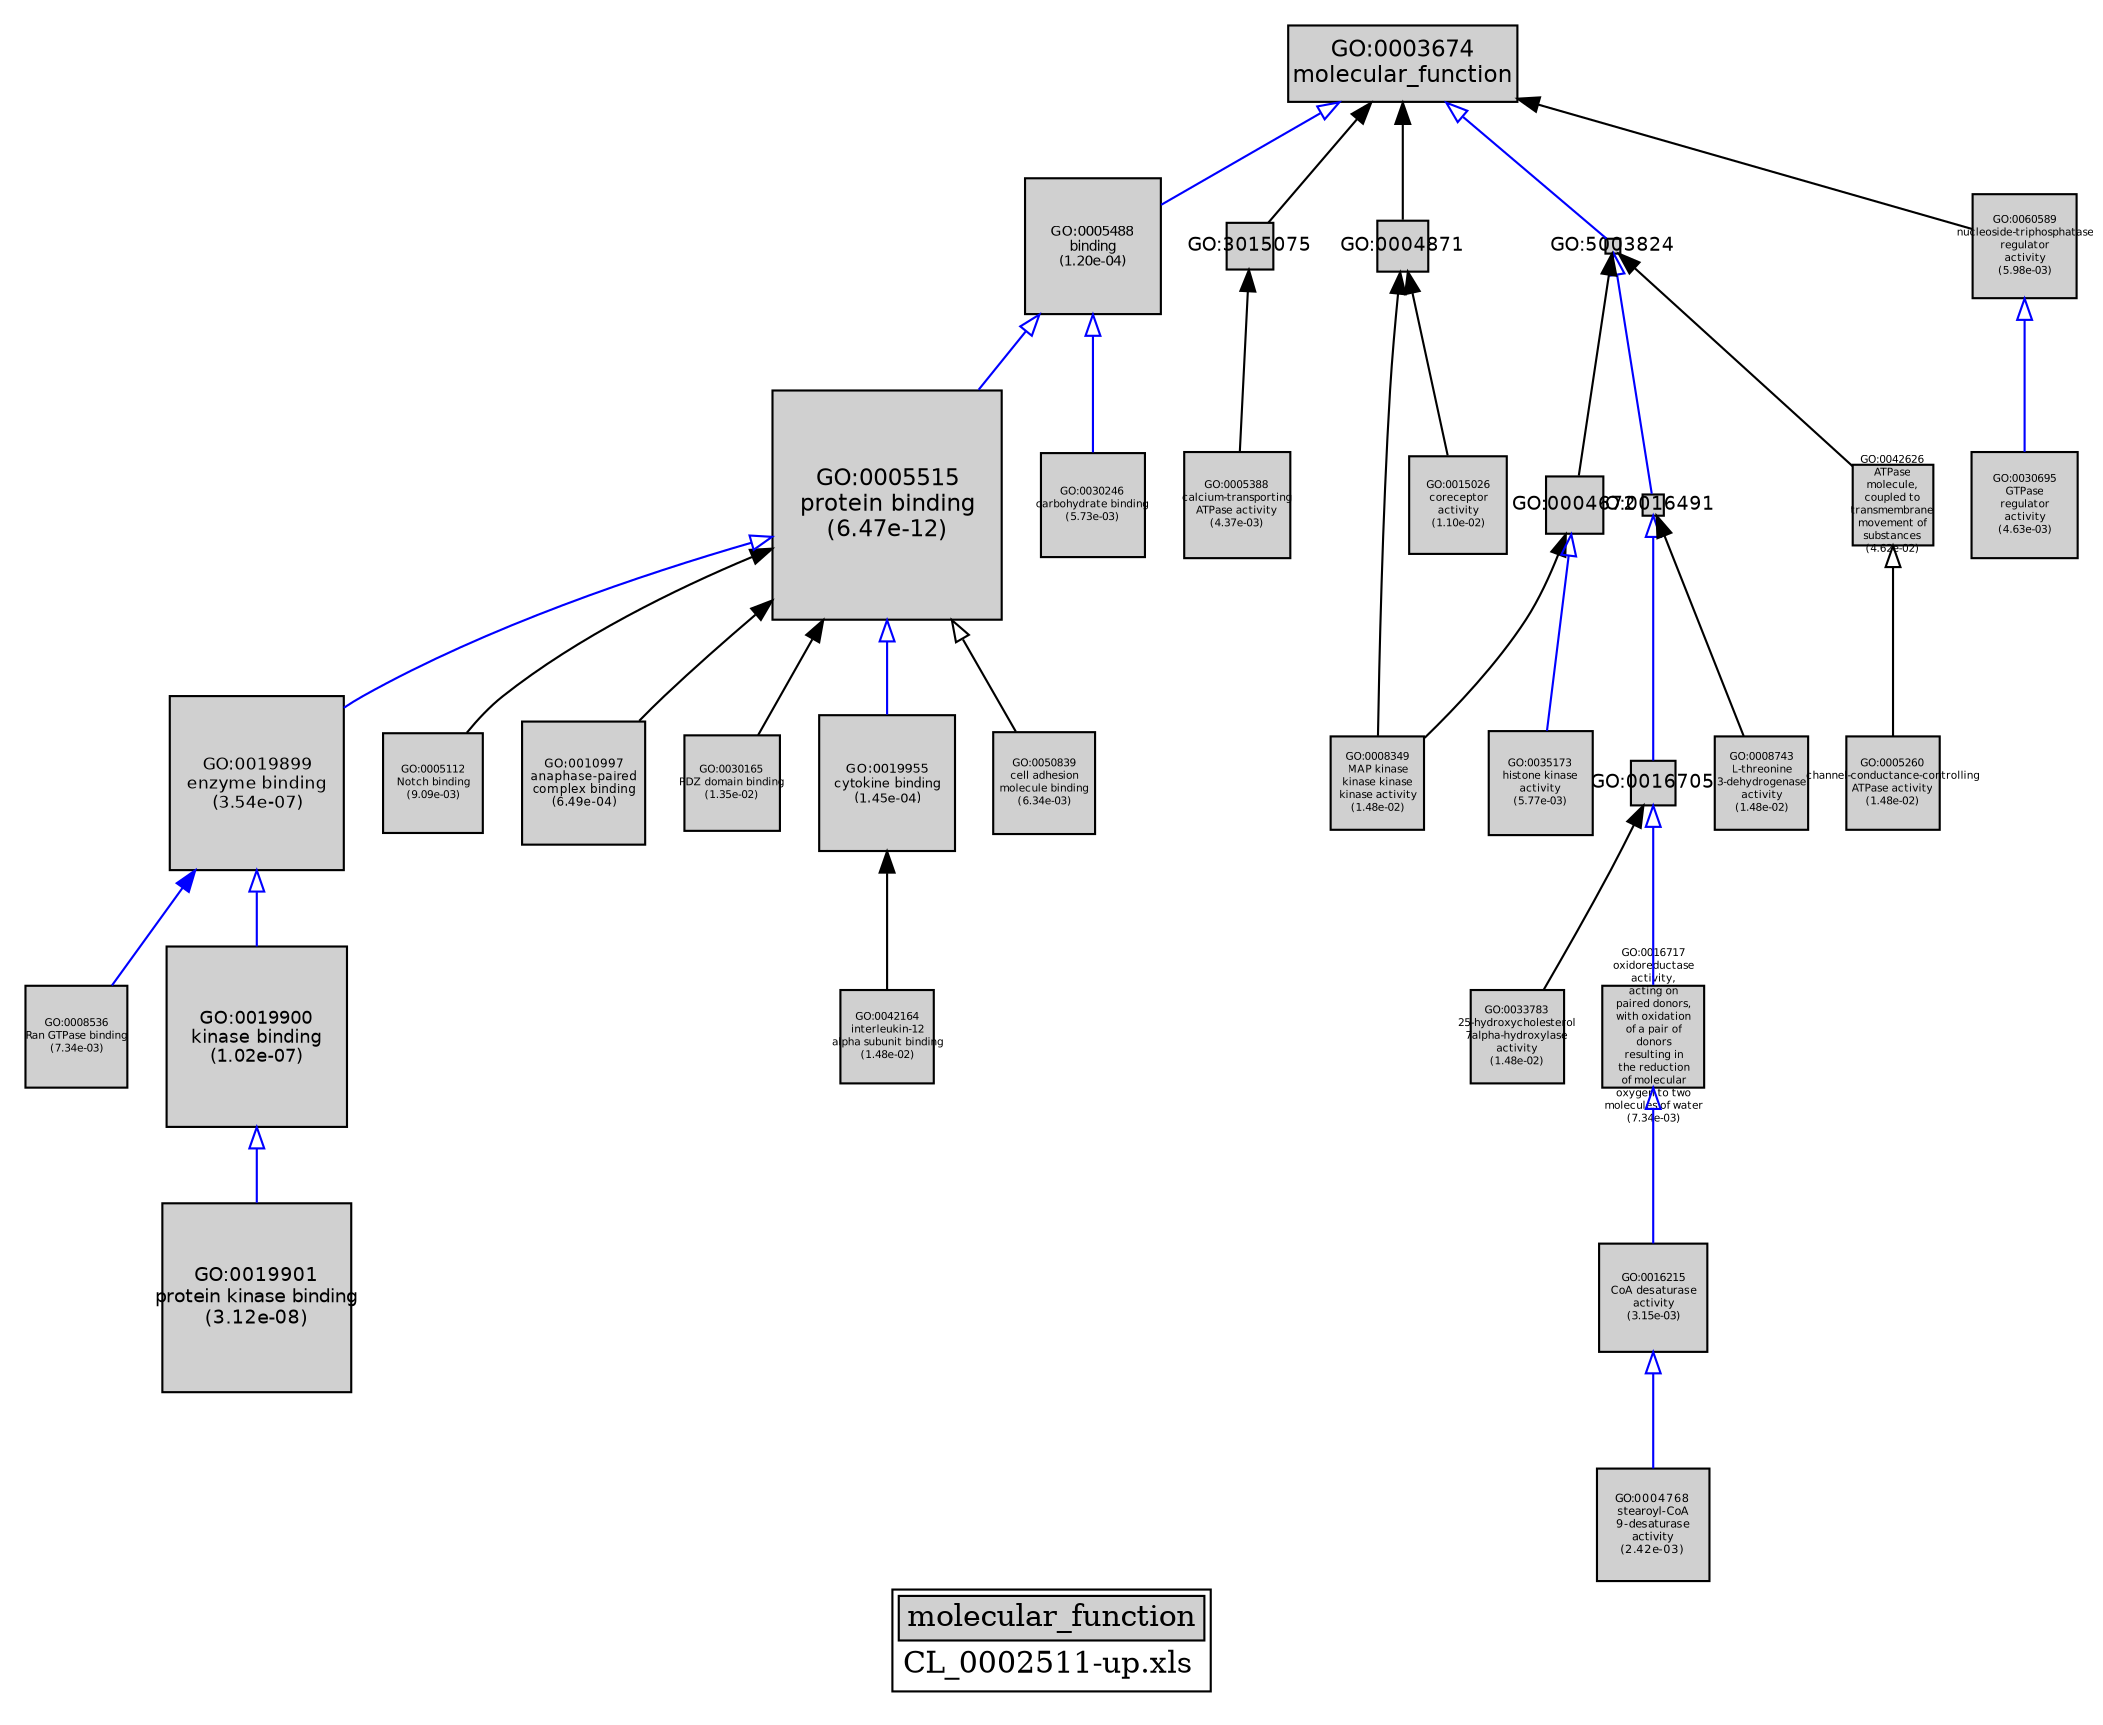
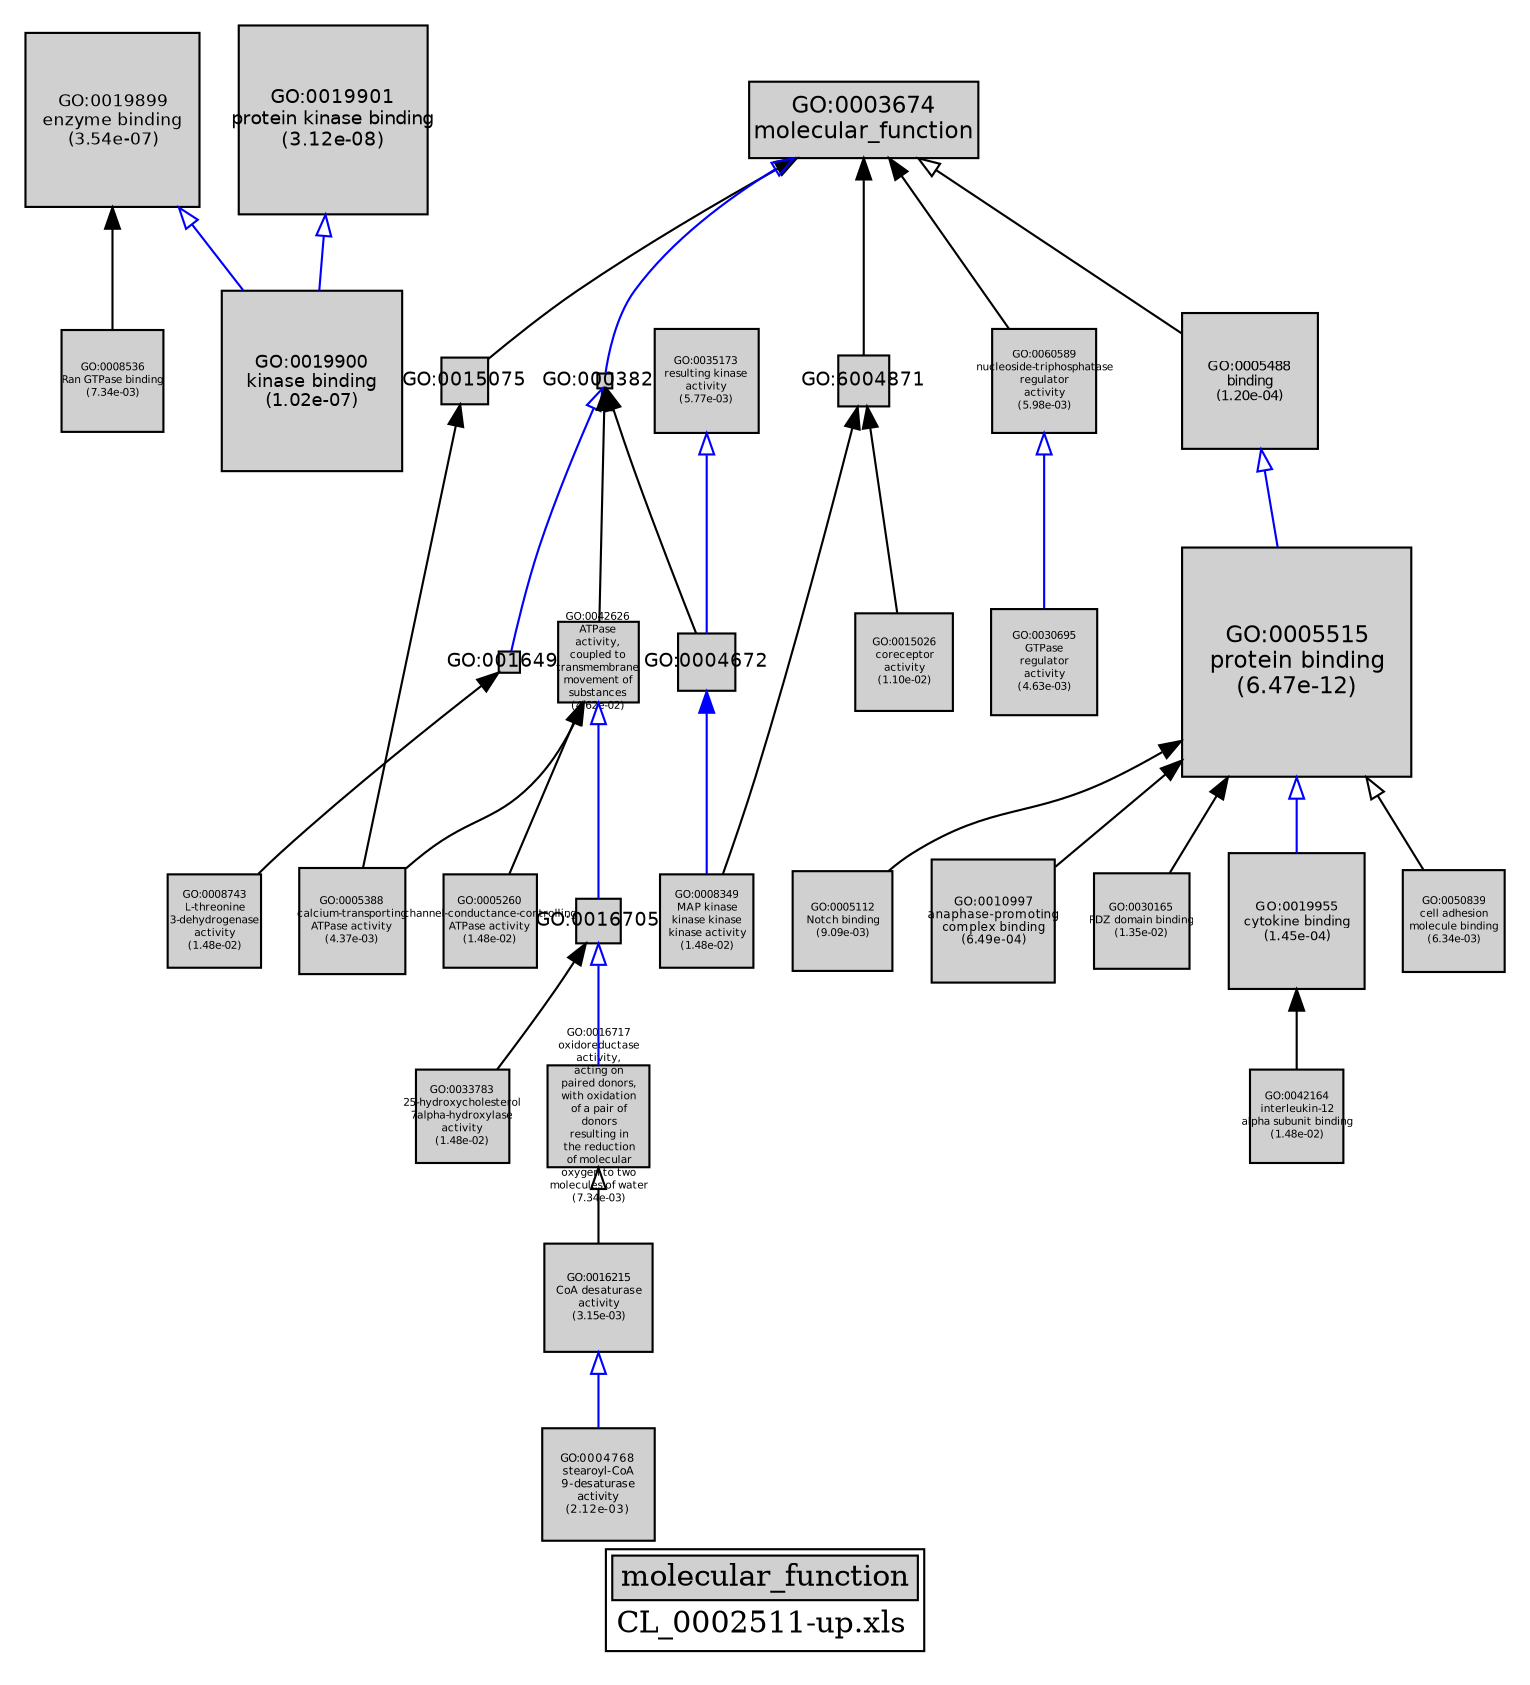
(1241, 159) -> (1059, 252)
(1250, 246) -> (465, 381)
(1403, 246) -> (864, 381)
(1613, 246) -> (605, 381)
(1893, 485) -> (598, 642)
(1093, 505) -> none
(543, 613) -> none
(1558, 643) -> (707, 544)
(1653, 649) -> (598, 812)
(1502, 653) -> (707, 793)
(1541, 776) -> (707, 374)
(585, 777) -> (994, 914)
none -> (502, 808)
(147, 937) -> (112, 279)
(257, 1176) -> (322, 263)
(1653, 1176) -> (598, 1216)
(1653, 1550) -> (598, 1509)
